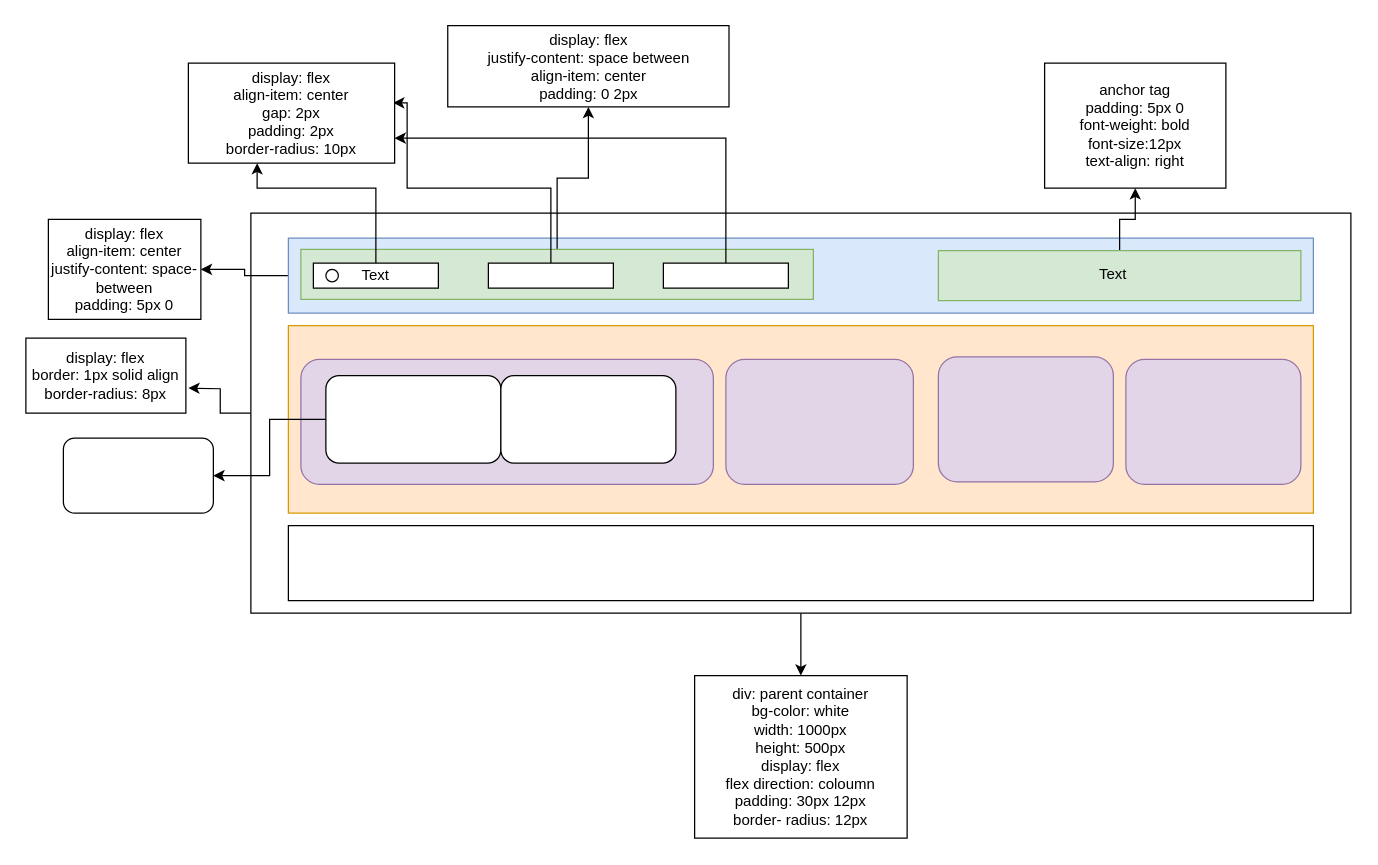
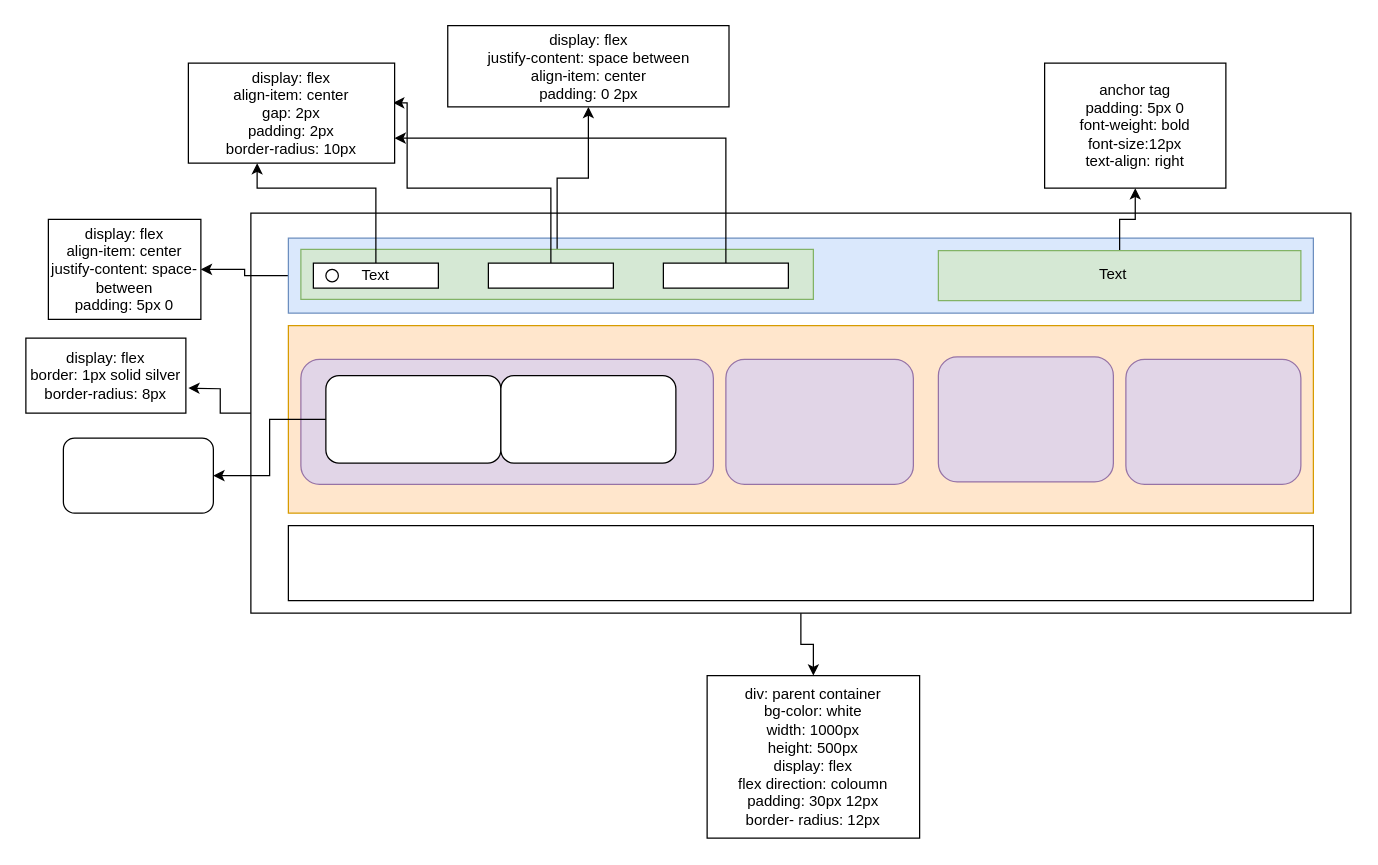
(106, 376) -> (106, 376)
(801, 757) -> (813, 757)
